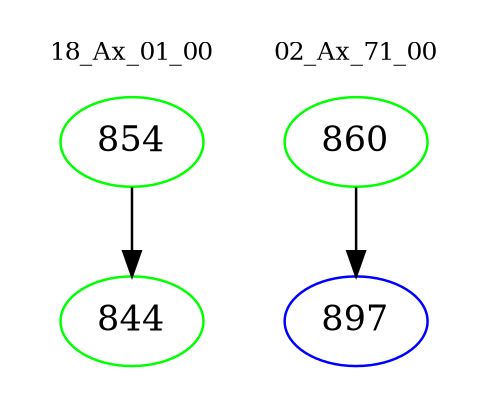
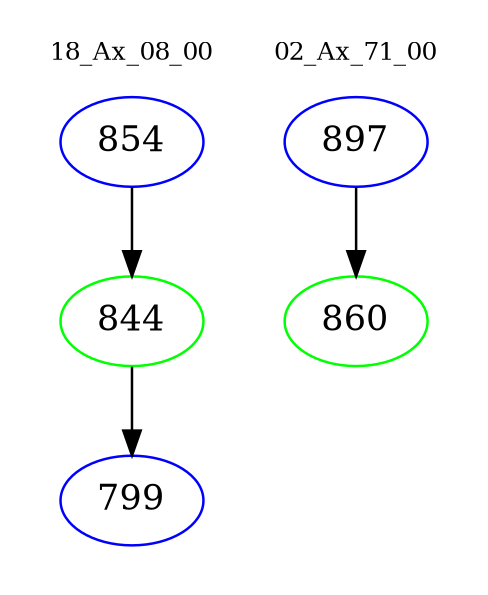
(132, 54) -> (132, 54)
(132, 142) -> (132, 142)
(356, 219) -> (356, 219)
none -> (132, 501)
